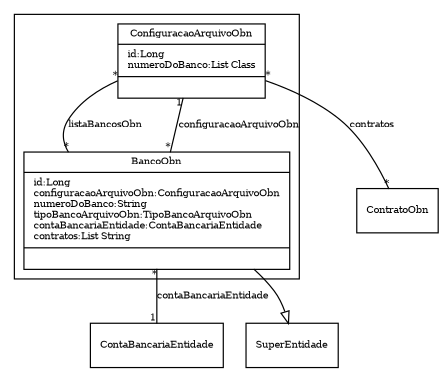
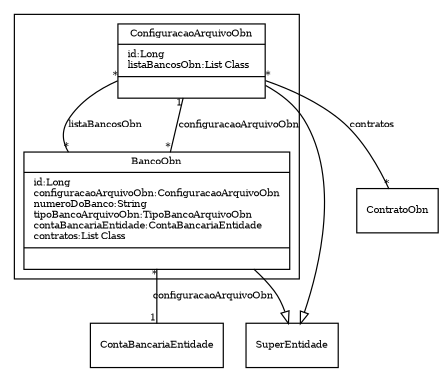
(192, 65) -> (189, 65)
none -> (324, 189)
(83, 236) -> (80, 236)
(213, 296) -> (213, 296)
